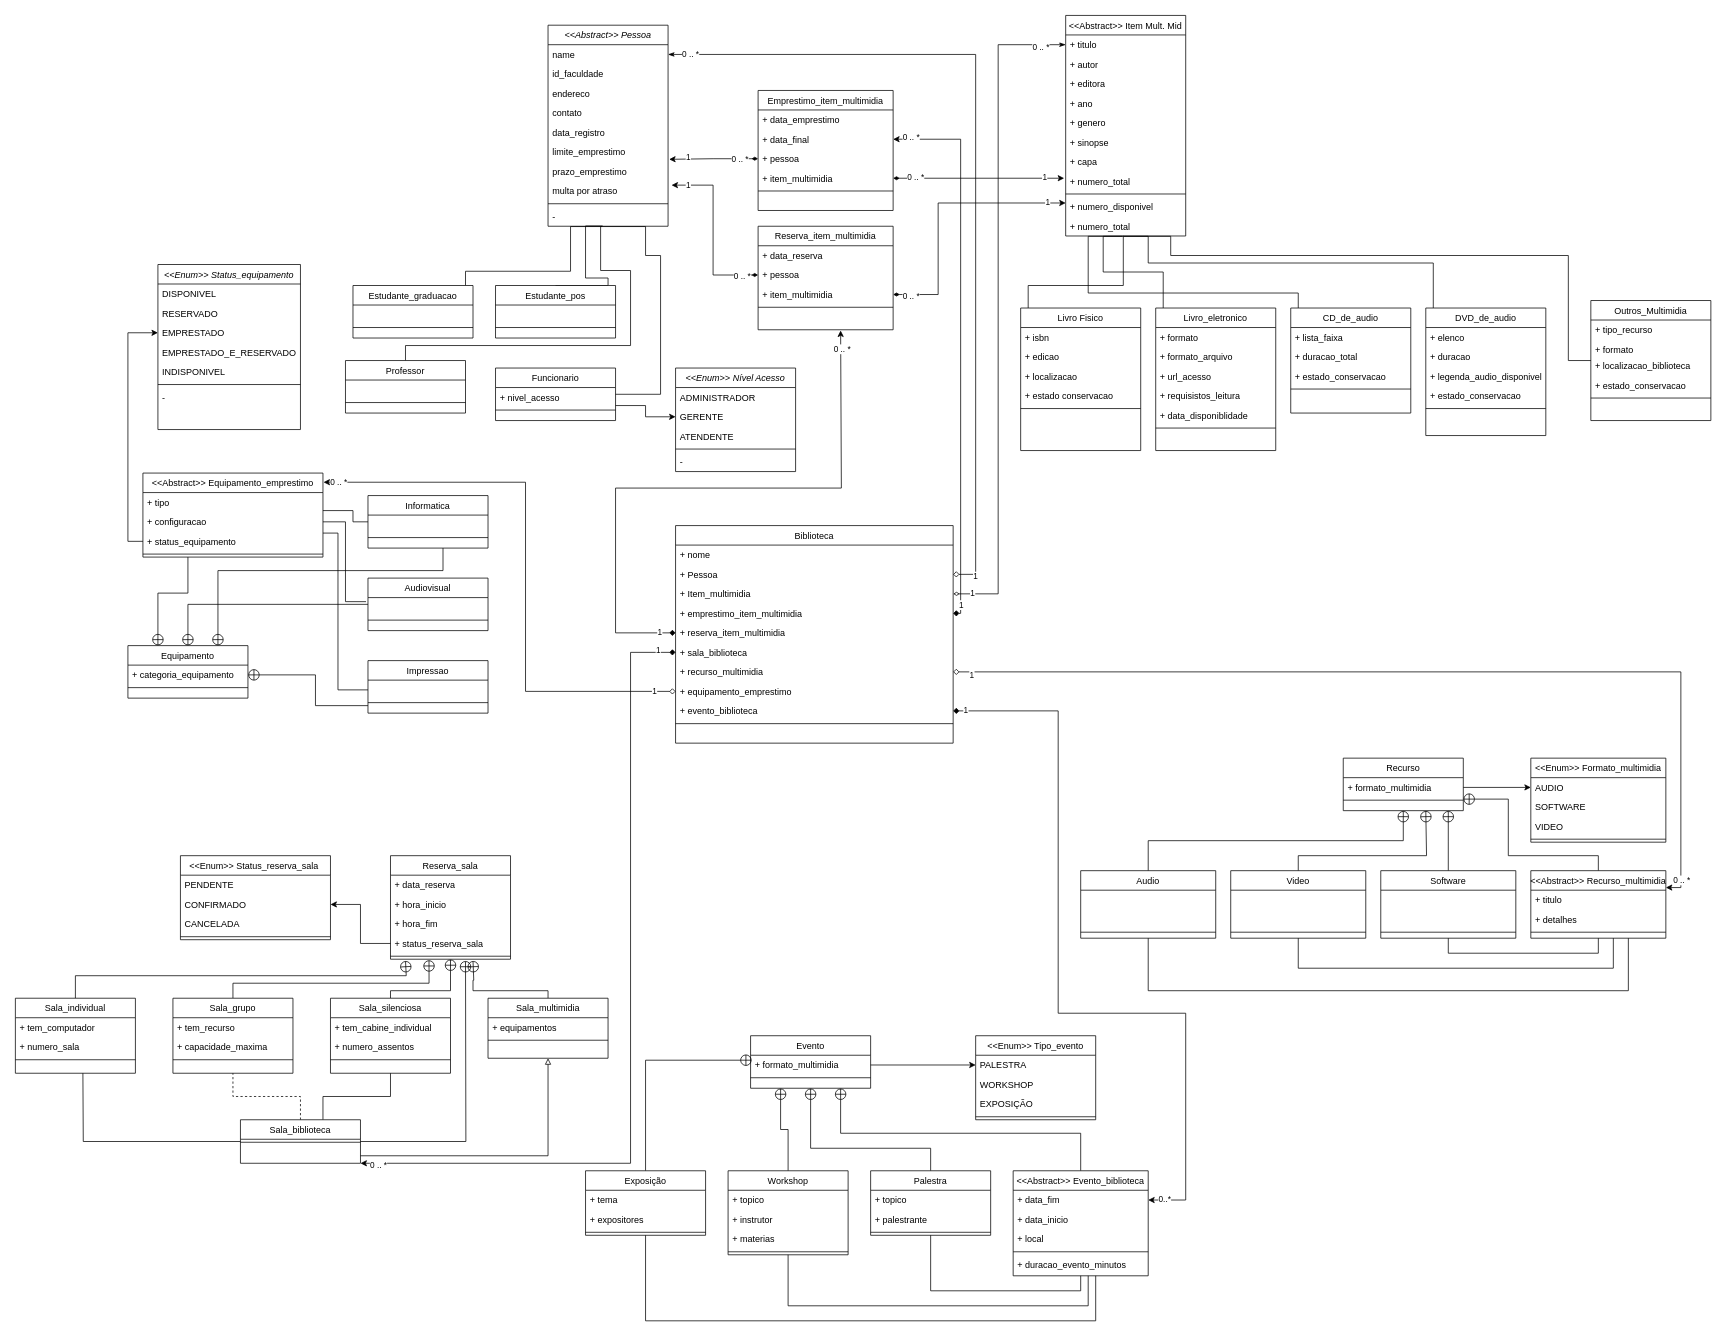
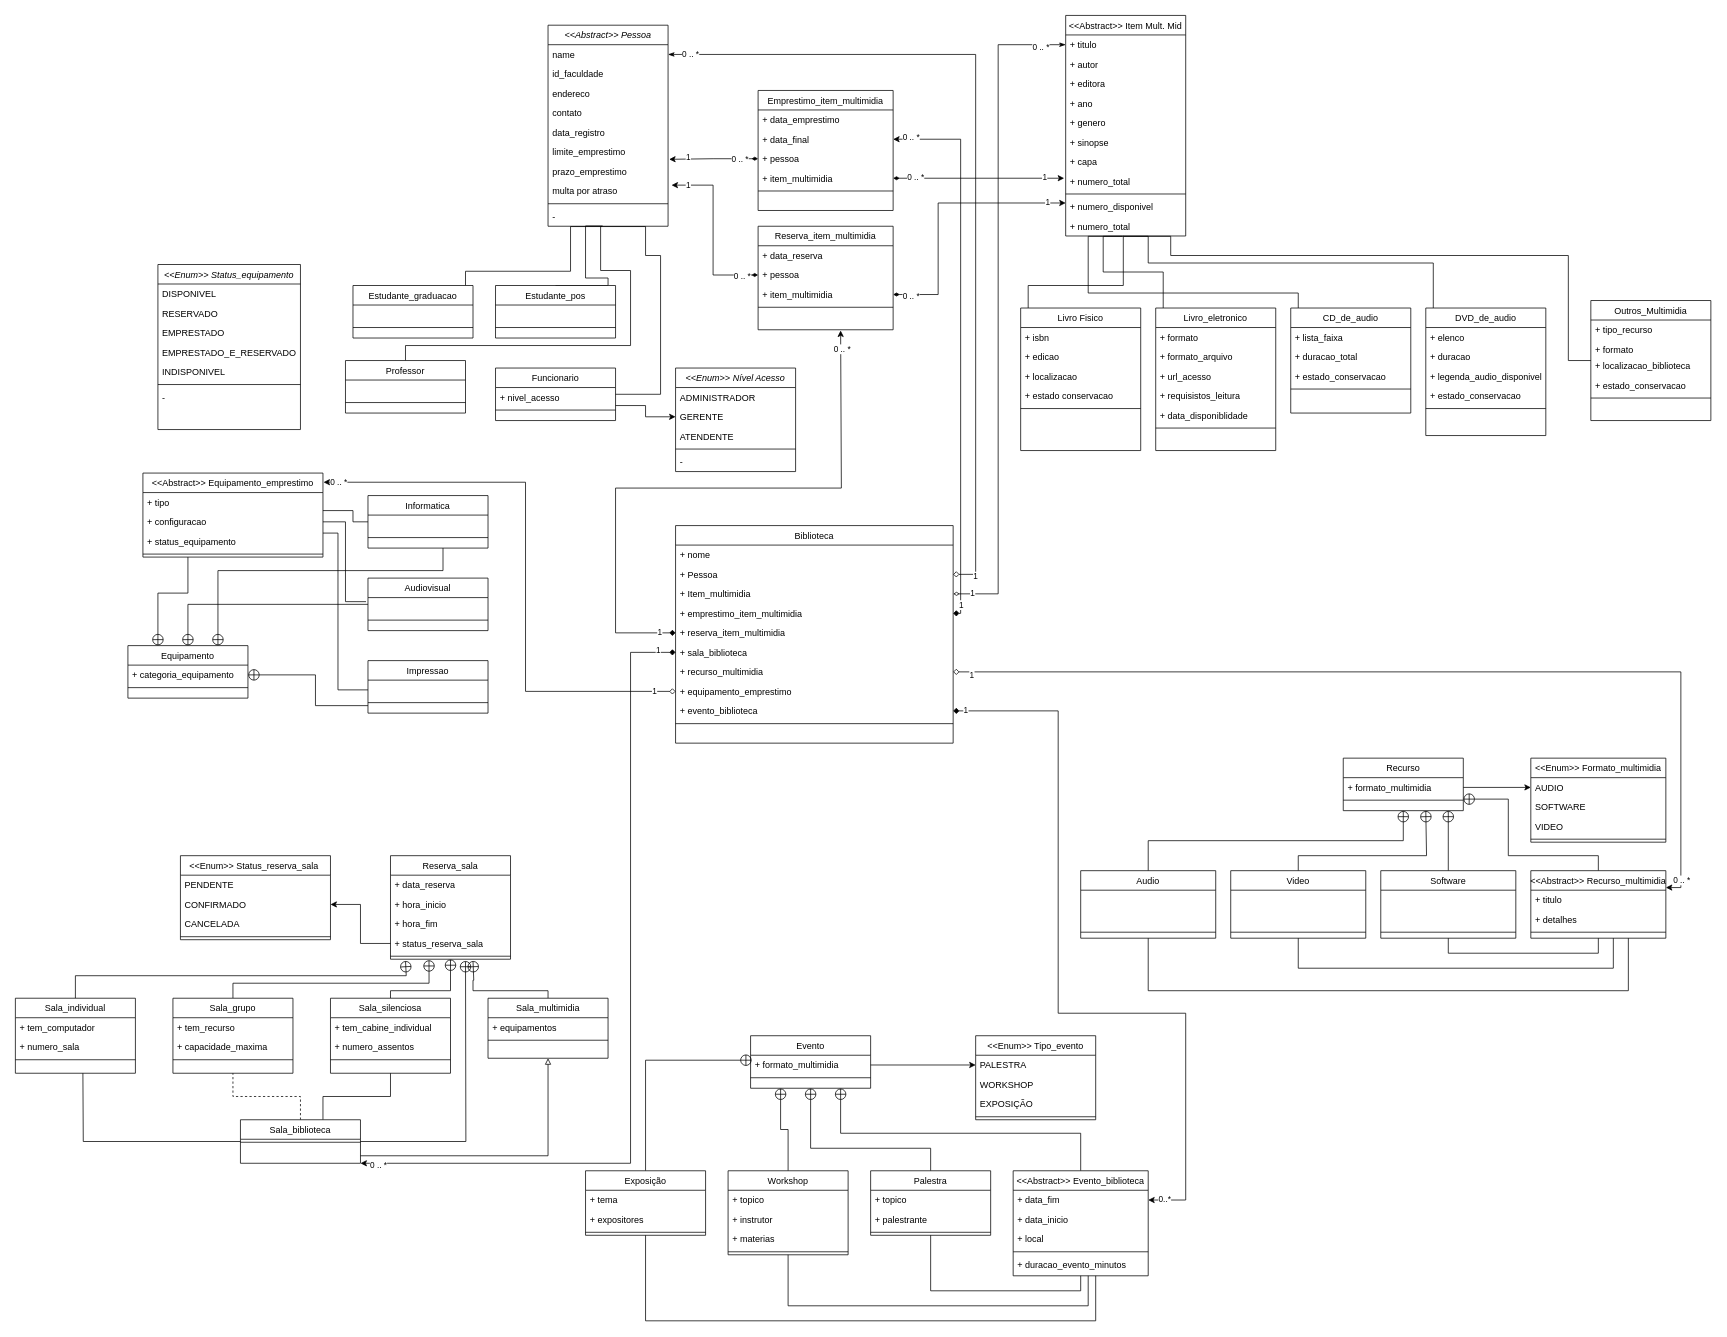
(140, 333) -> none
